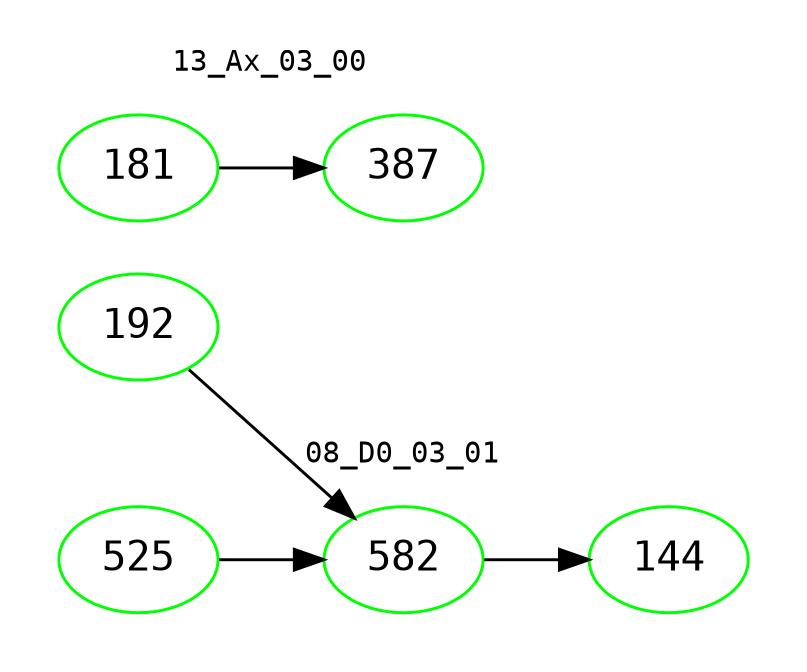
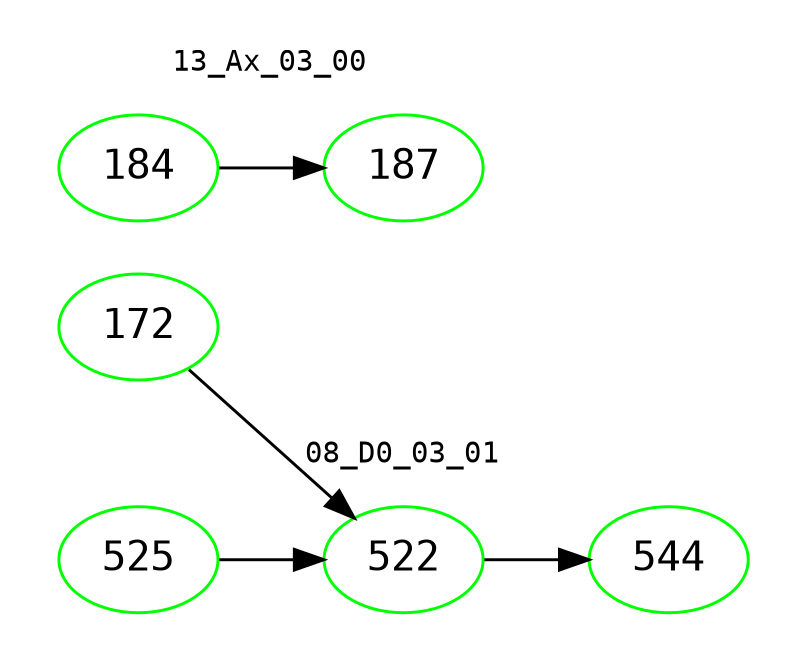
(138, 168) -> (138, 168)
(404, 168) -> (404, 168)
(138, 327) -> (138, 327)
(404, 560) -> (404, 560)
(669, 560) -> (669, 560)
